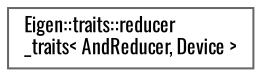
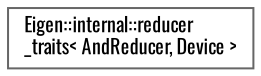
(131, 38) -> (131, 38)
